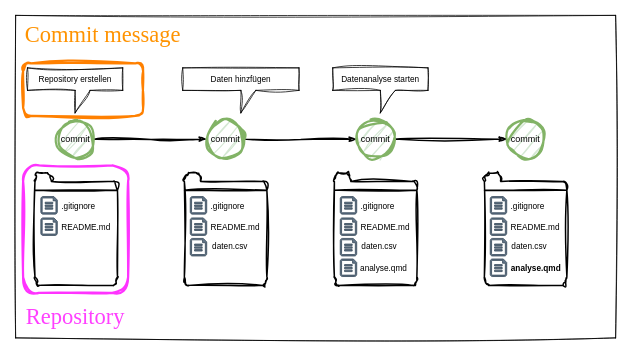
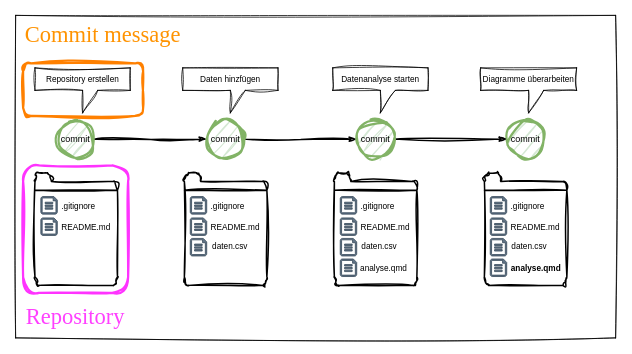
(75, 90) -> (82, 90)
(241, 90) -> (230, 90)
none -> (528, 90)
